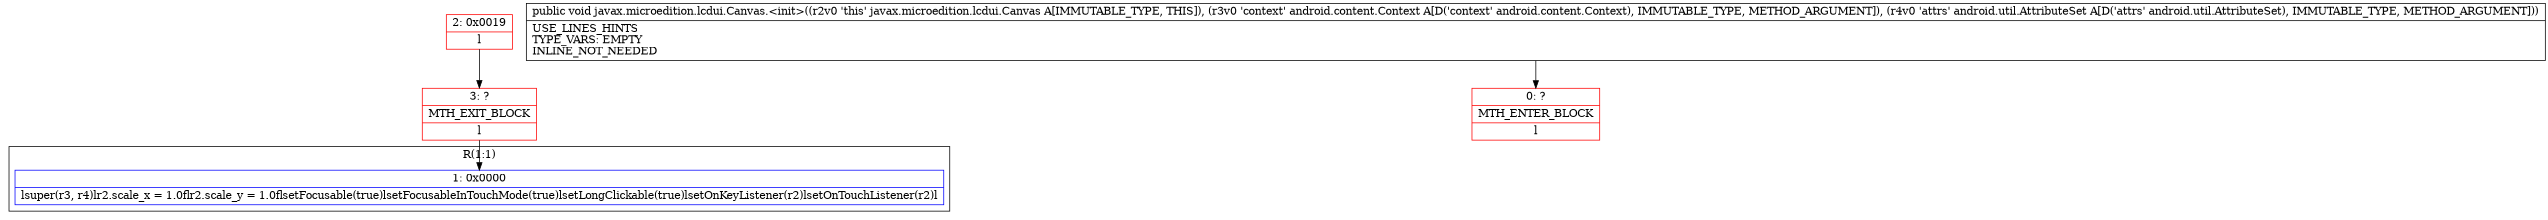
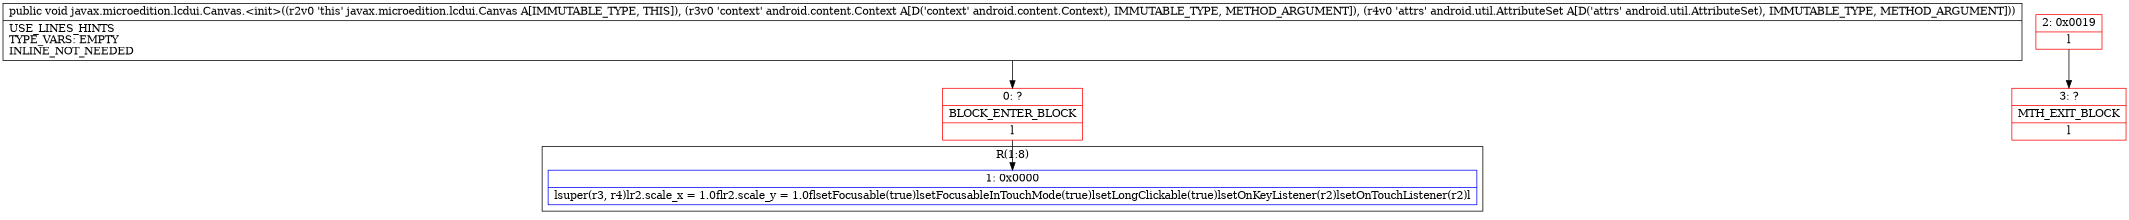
(1536, 114) -> (1012, 114)
(479, 151) -> (1012, 151)
(479, 155) -> (1012, 155)
